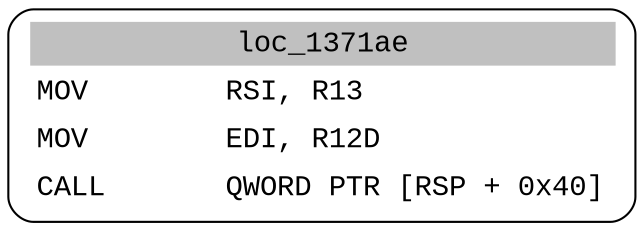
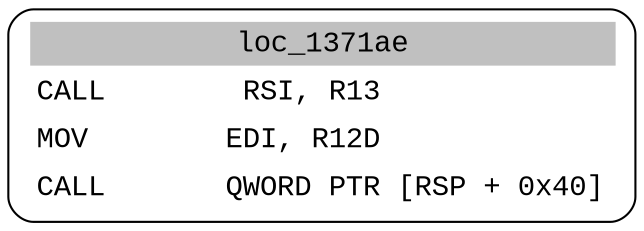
(200, 91) -> (209, 91)
